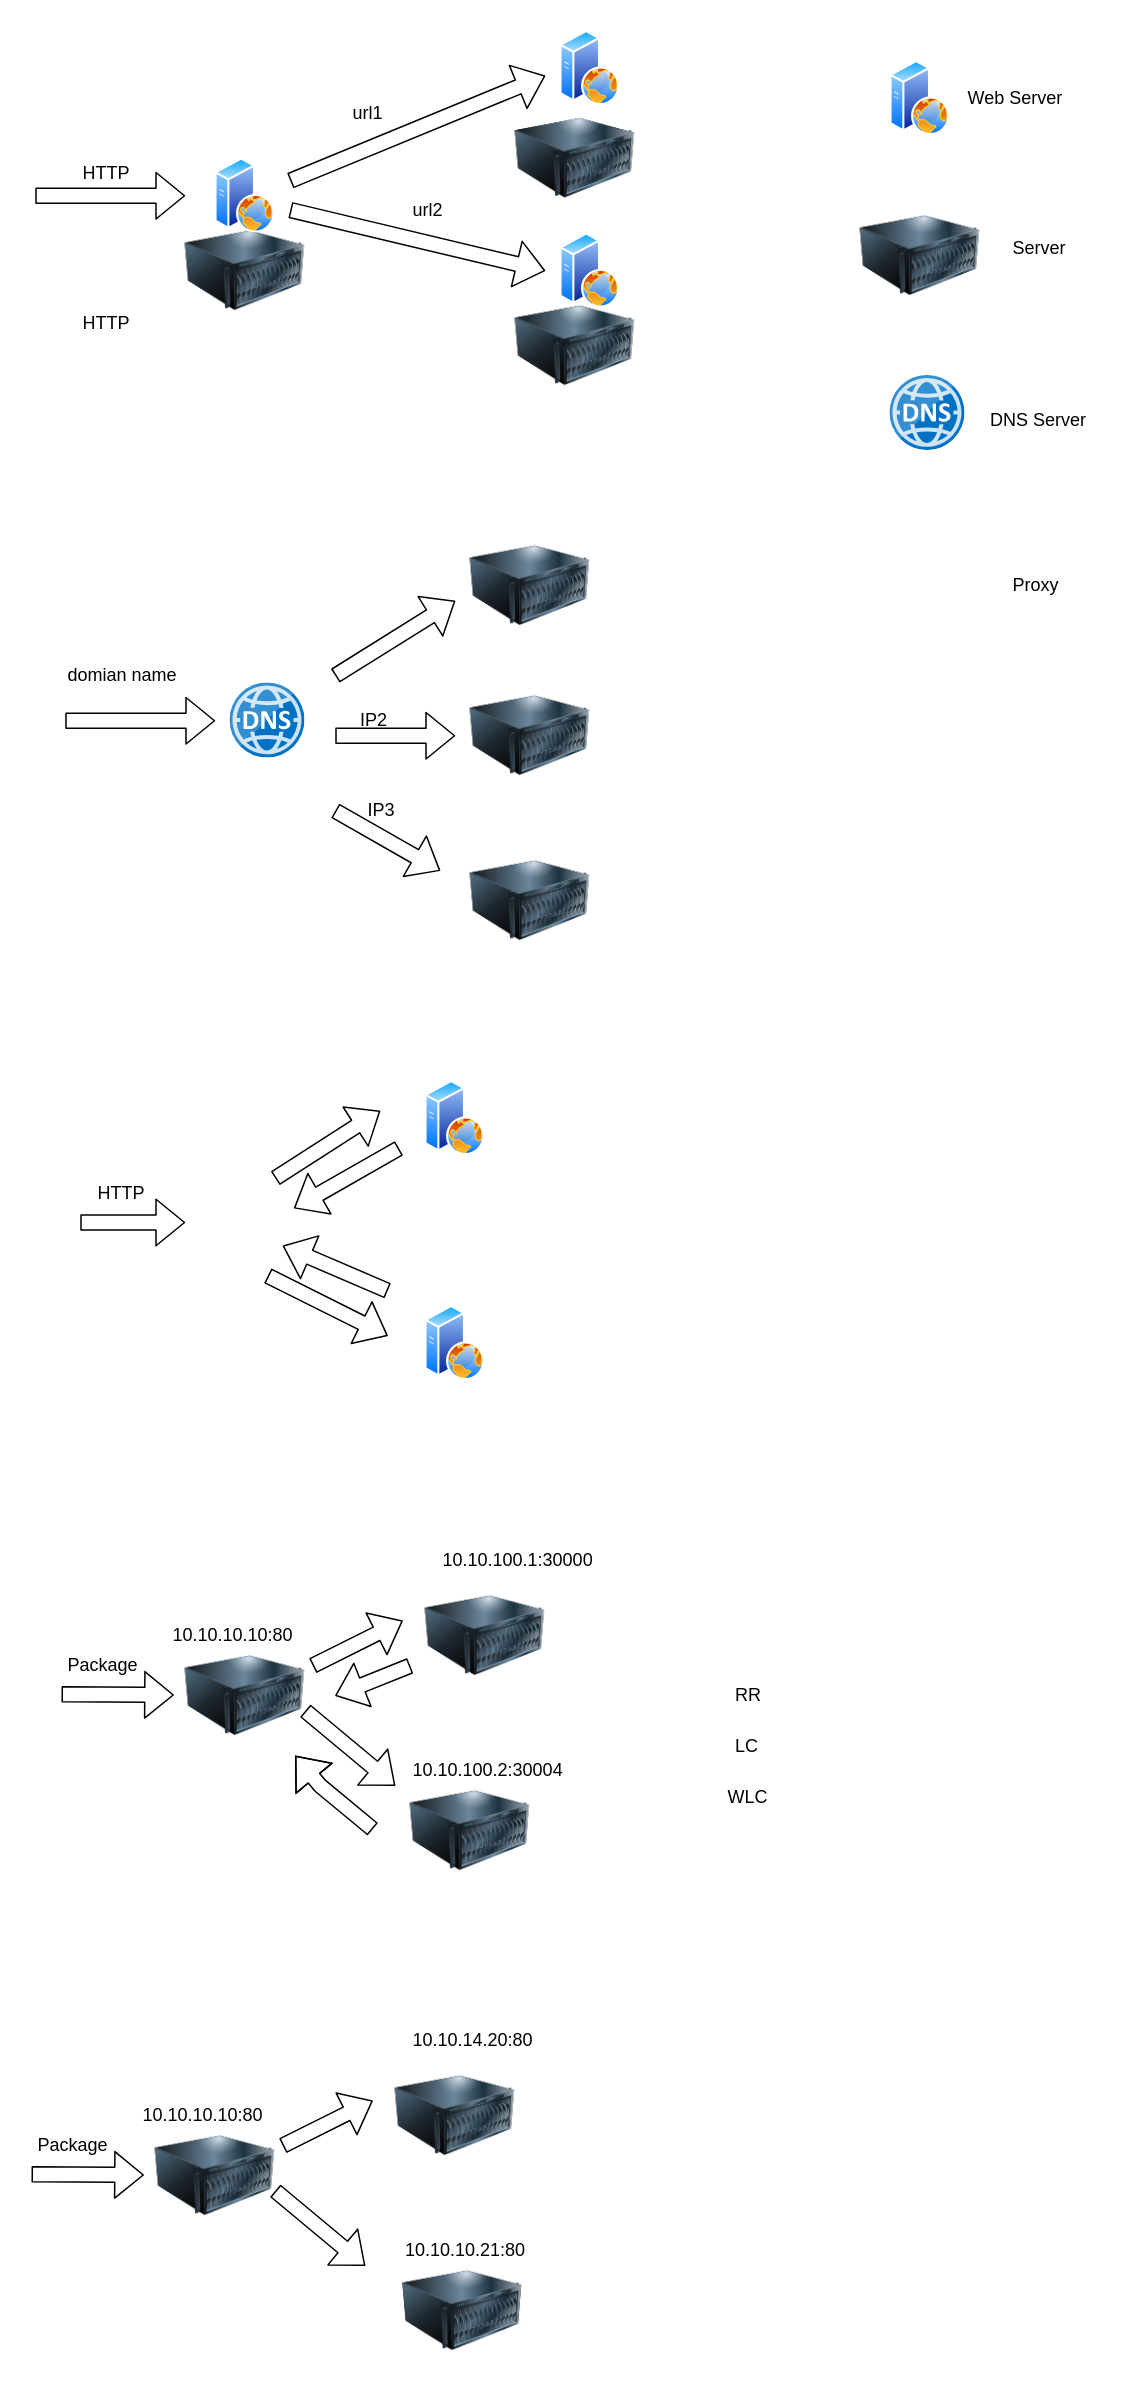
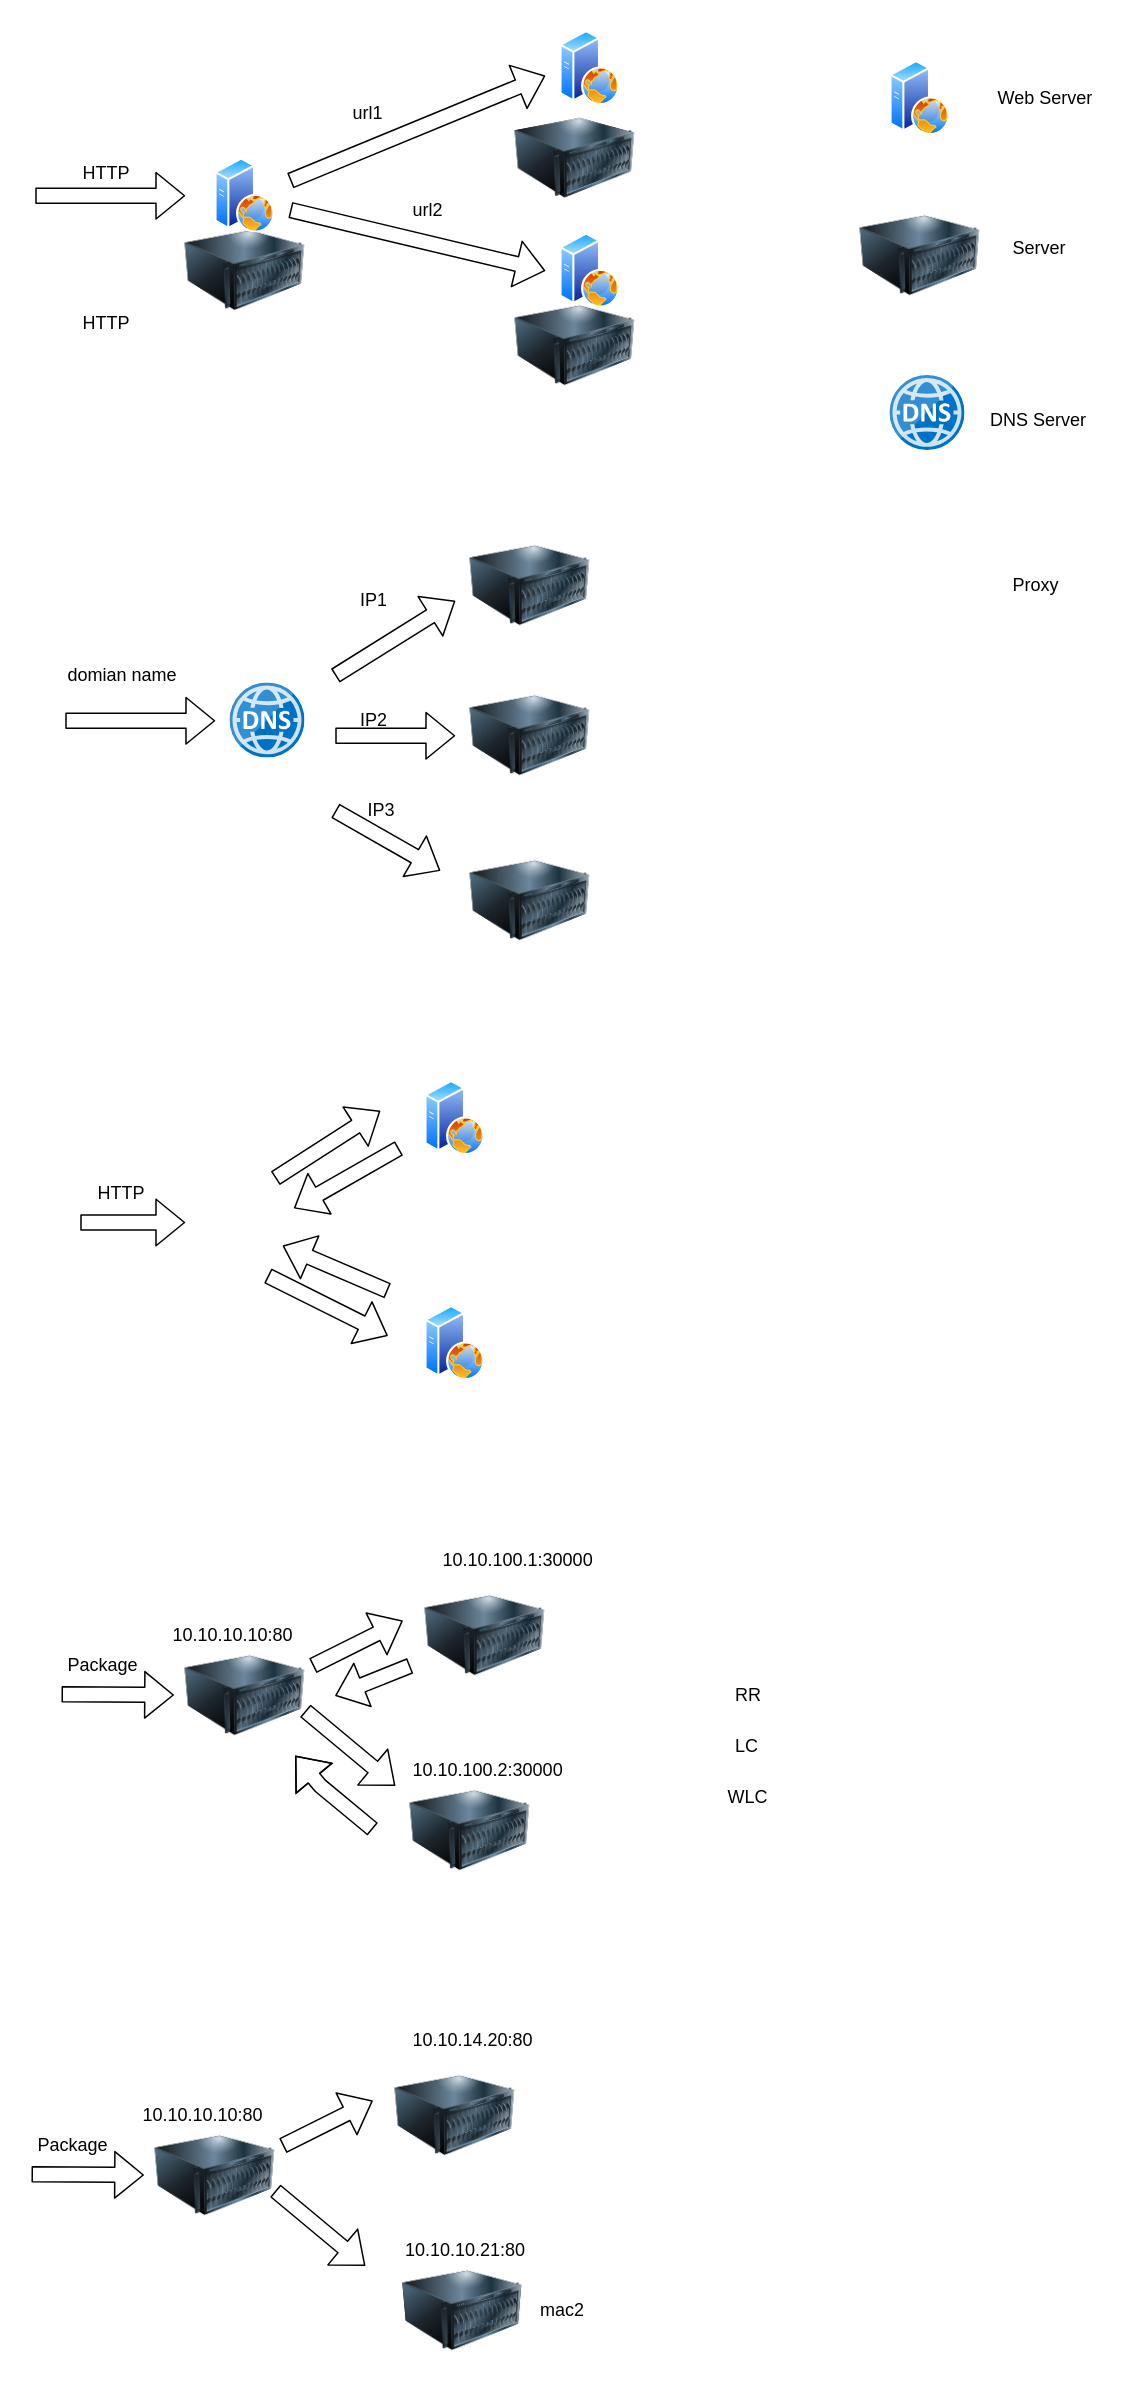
(1025, 98) -> (1055, 98)
none -> (380, 601)
(490, 1771) -> (490, 1771)
none -> (575, 2311)
